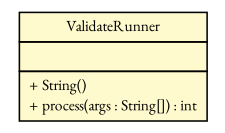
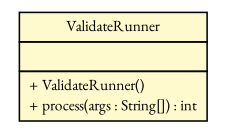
(58, 85) -> (87, 85)
